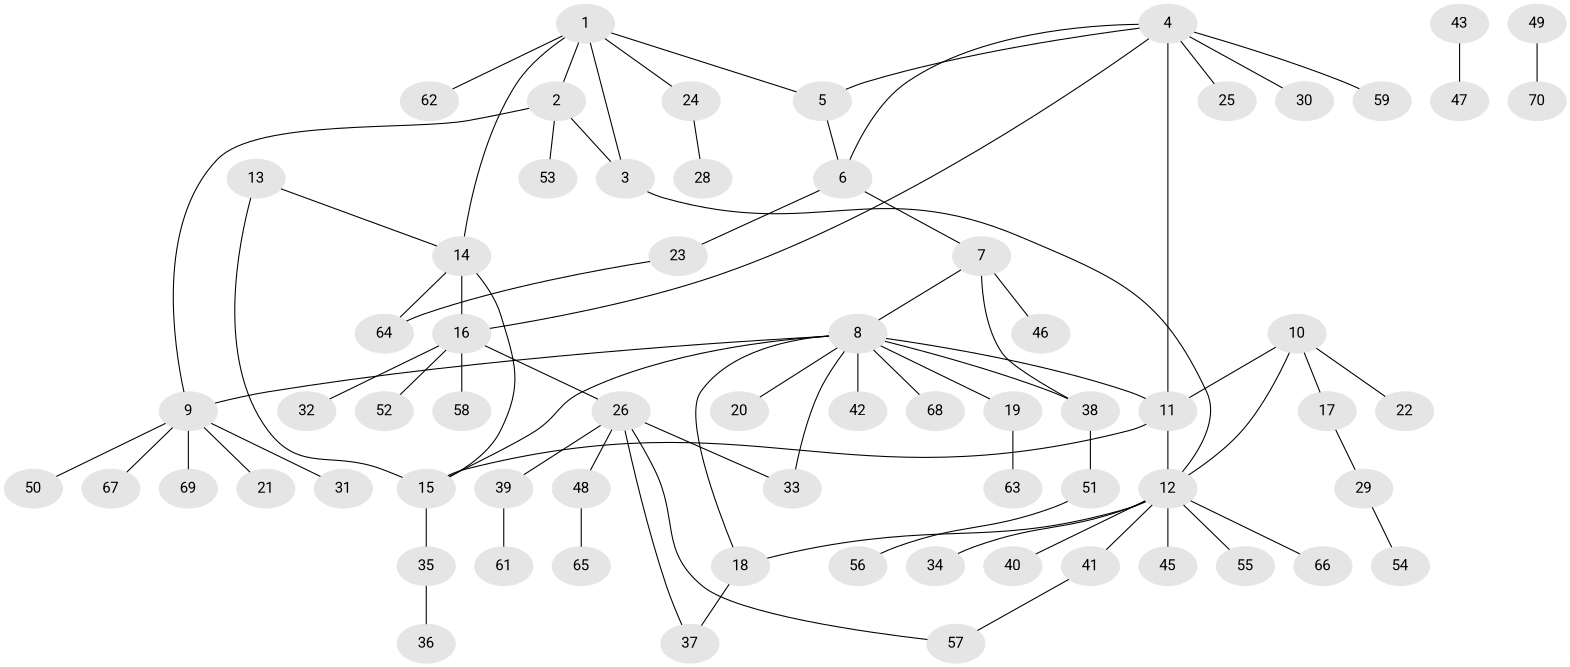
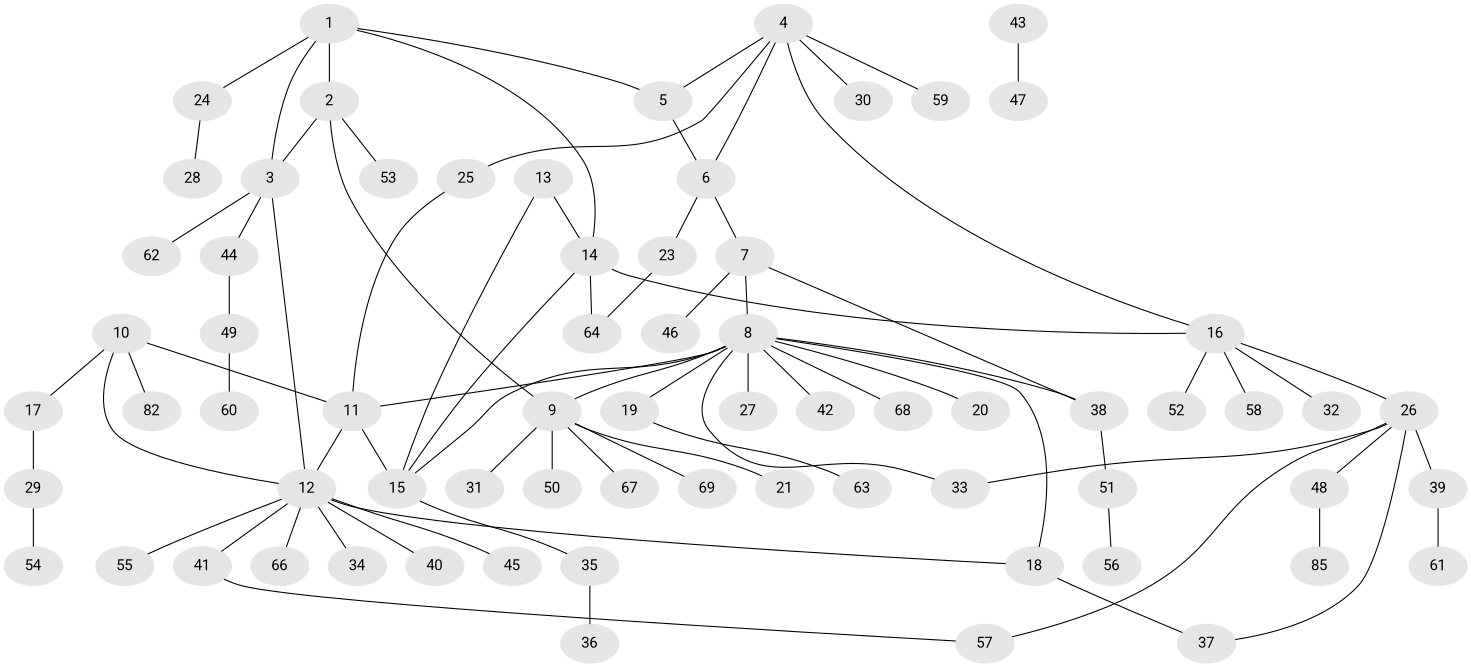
(508, 62) -> (211, 218)
(1537, 101) -> (229, 411)
(1168, 217) -> (375, 280)
none -> (229, 256)
none -> (748, 411)
(1405, 411) -> (152, 411)
(581, 566) -> (1320, 566)
